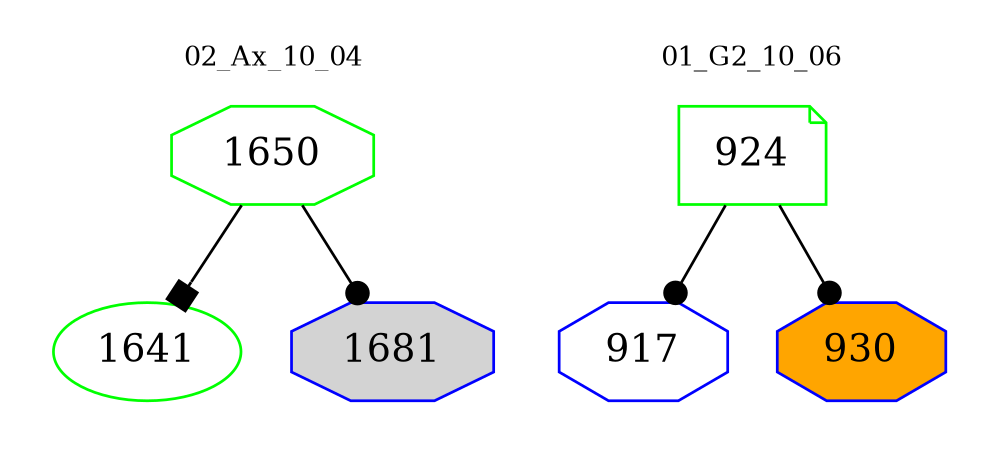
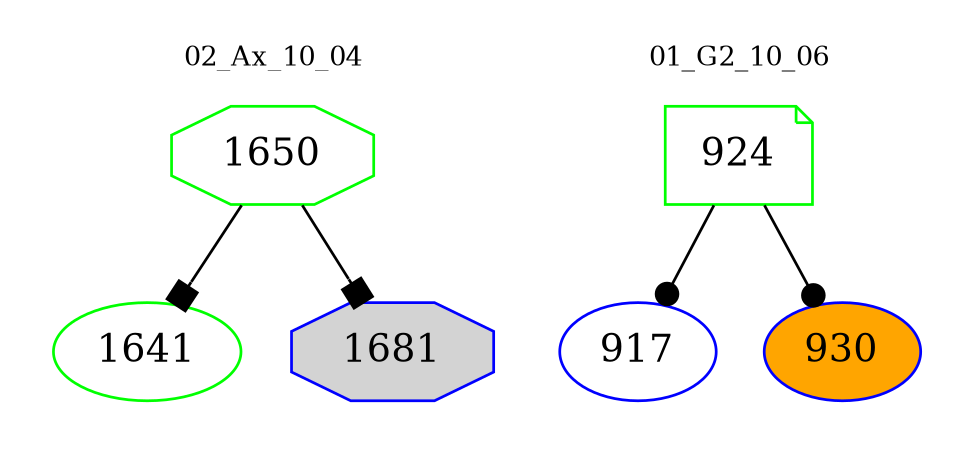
(327, 244) -> (325, 242)
(643, 352) -> (638, 352)
(862, 352) -> (842, 352)
